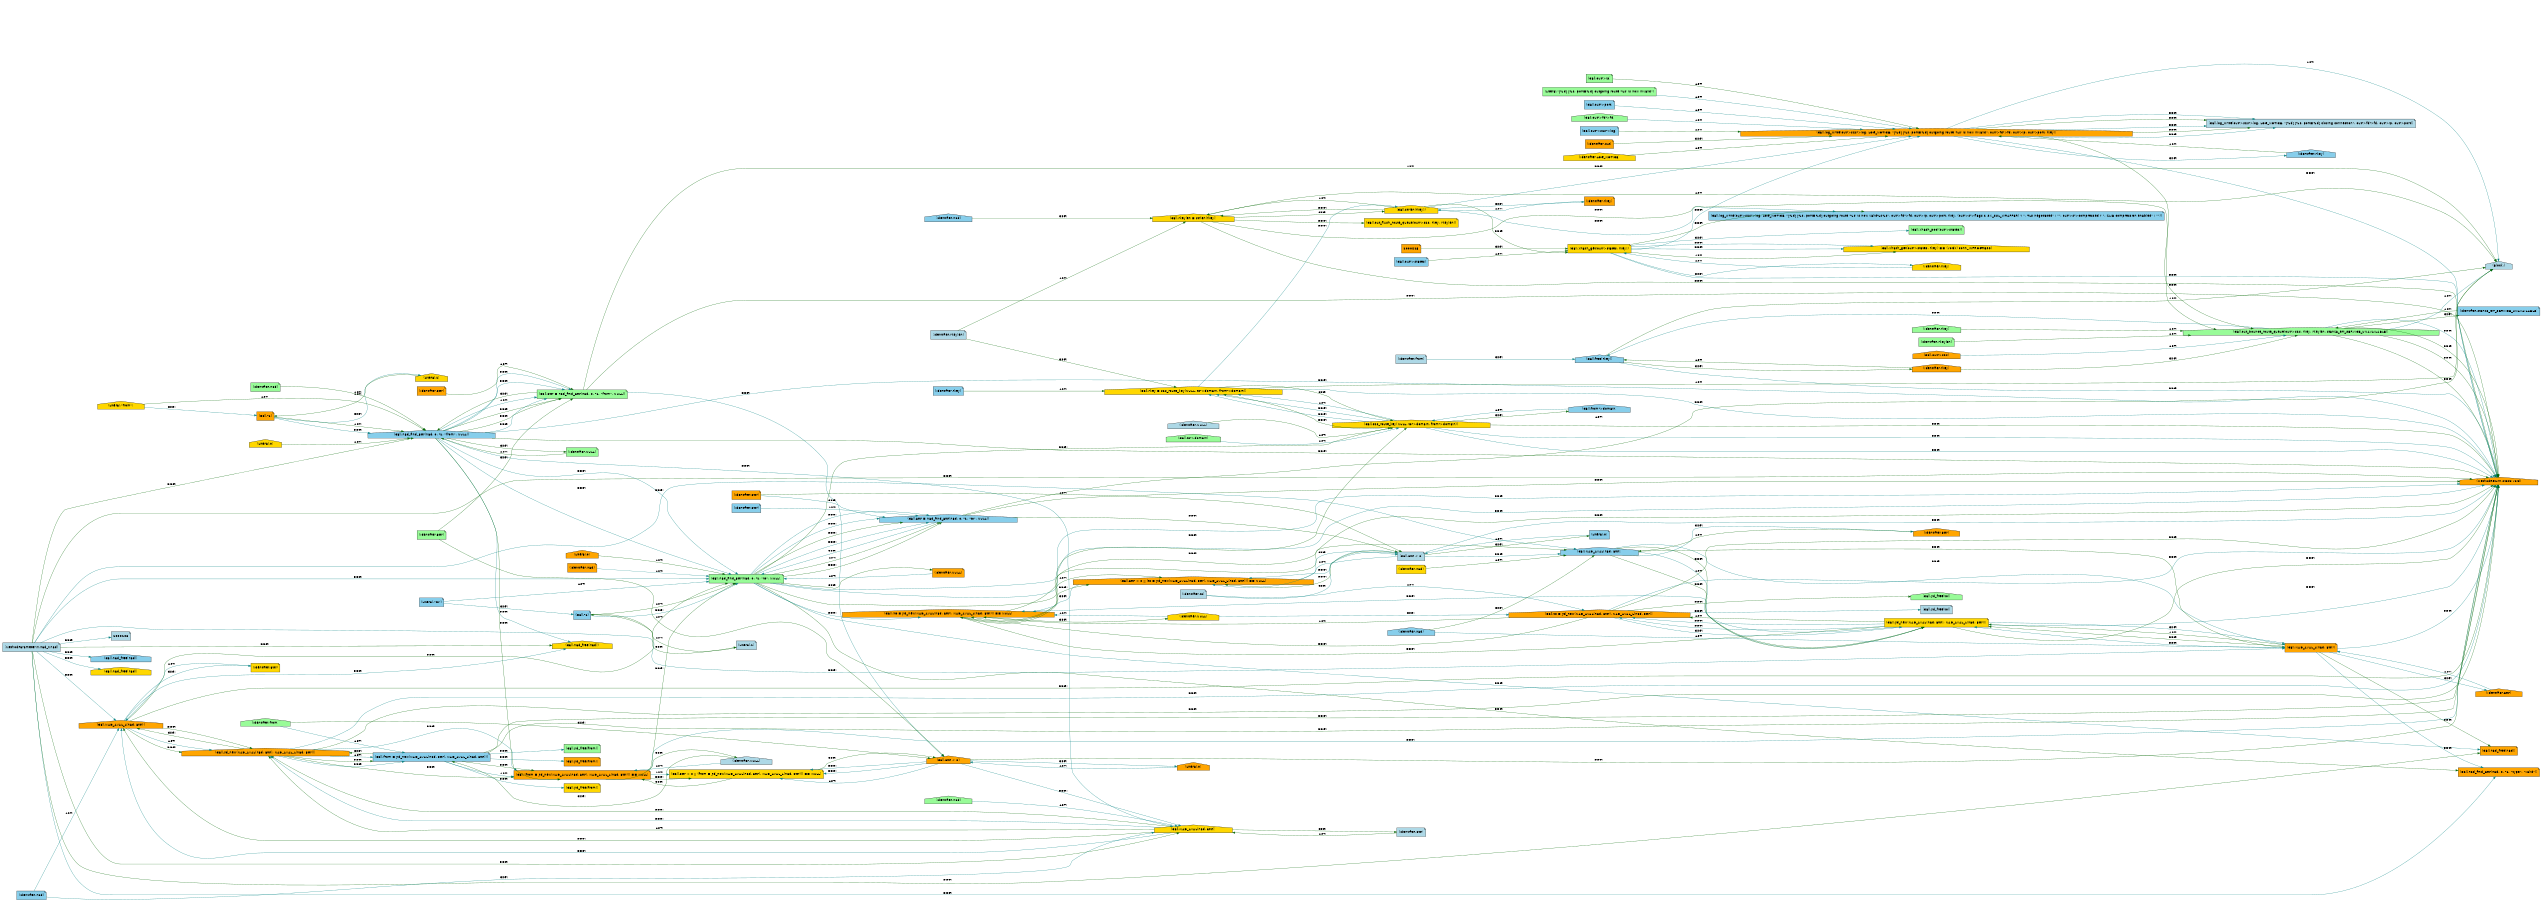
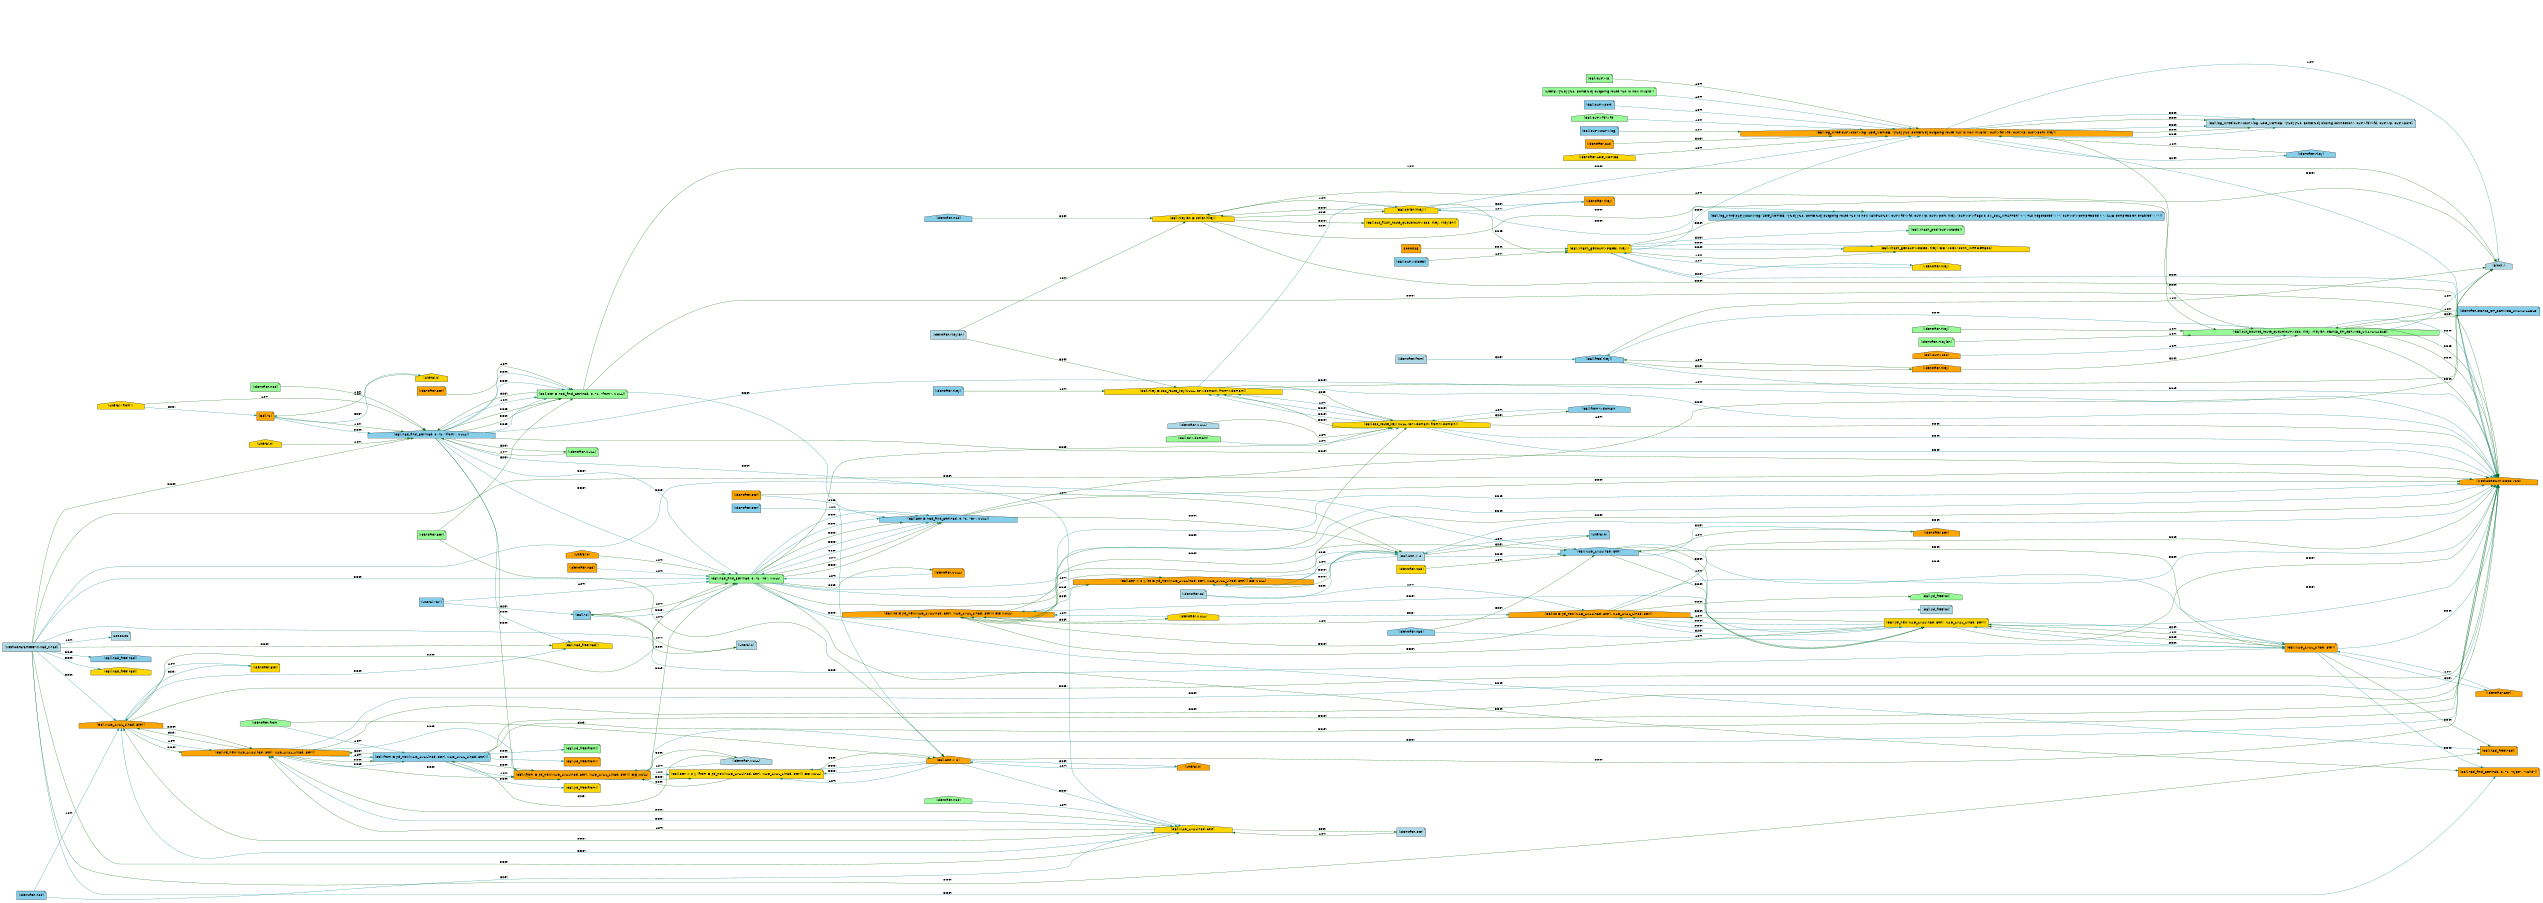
(1323, 226) -> (1323, 226)
(1500, 247) -> (1500, 247)
(70, 640) -> (70, 640)
